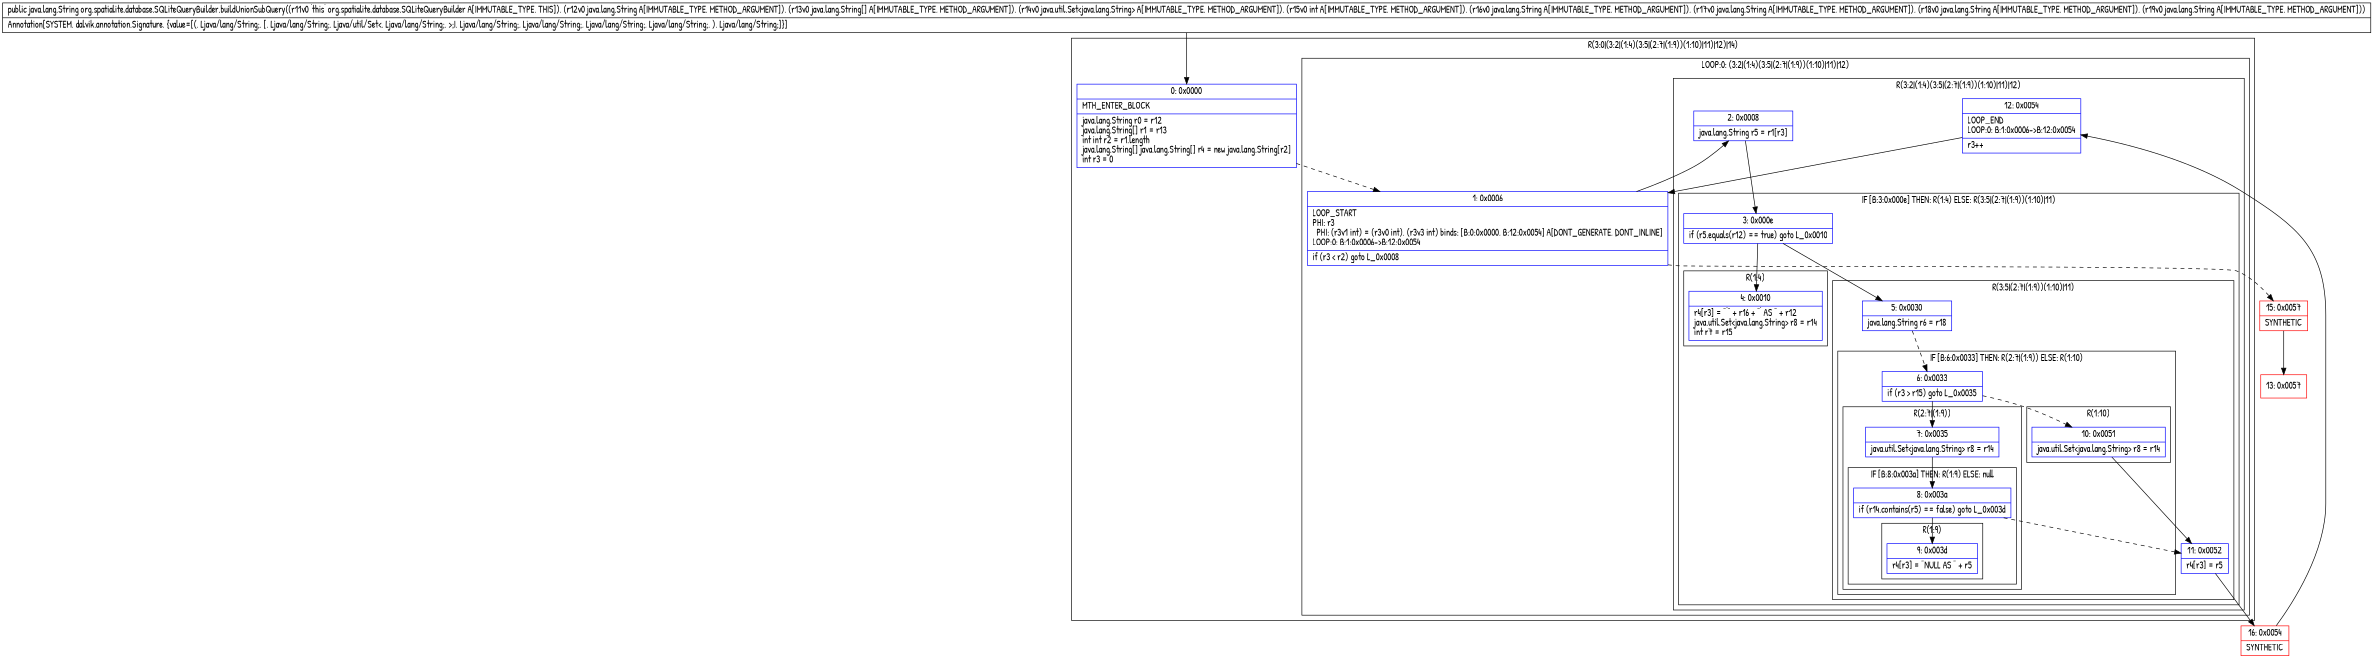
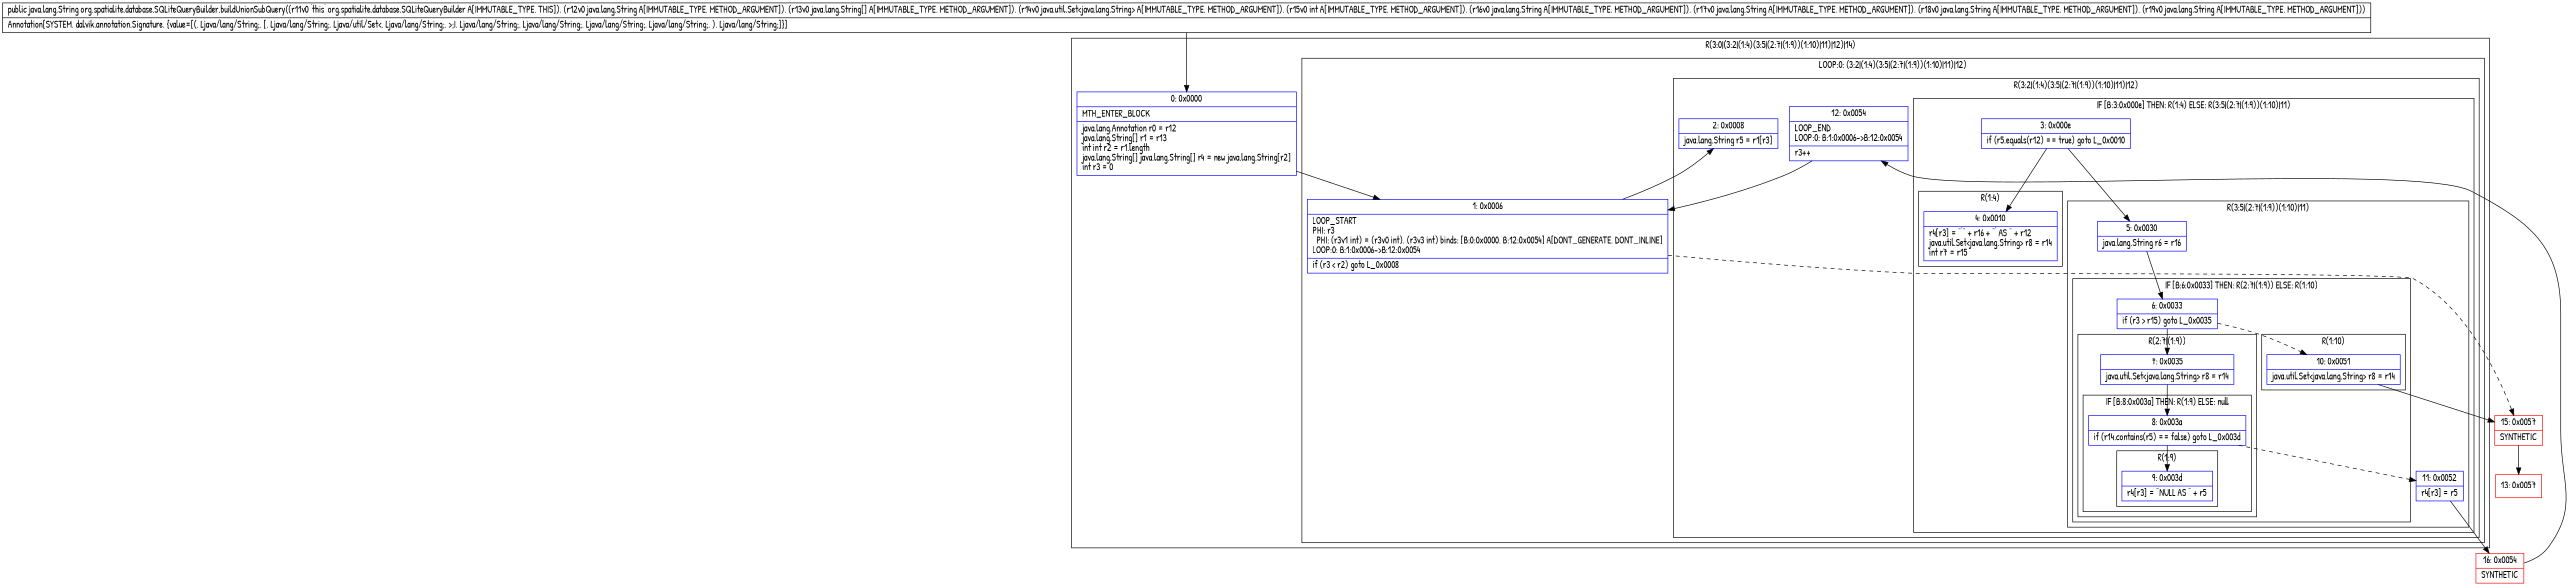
(1122, 121) -> (1129, 129)
(1750, 172) -> none
(1335, 176) -> (1335, 184)
(1907, 323) -> (2142, 243)
(1918, 347) -> (2153, 270)
(2149, 498) -> (2433, 402)
